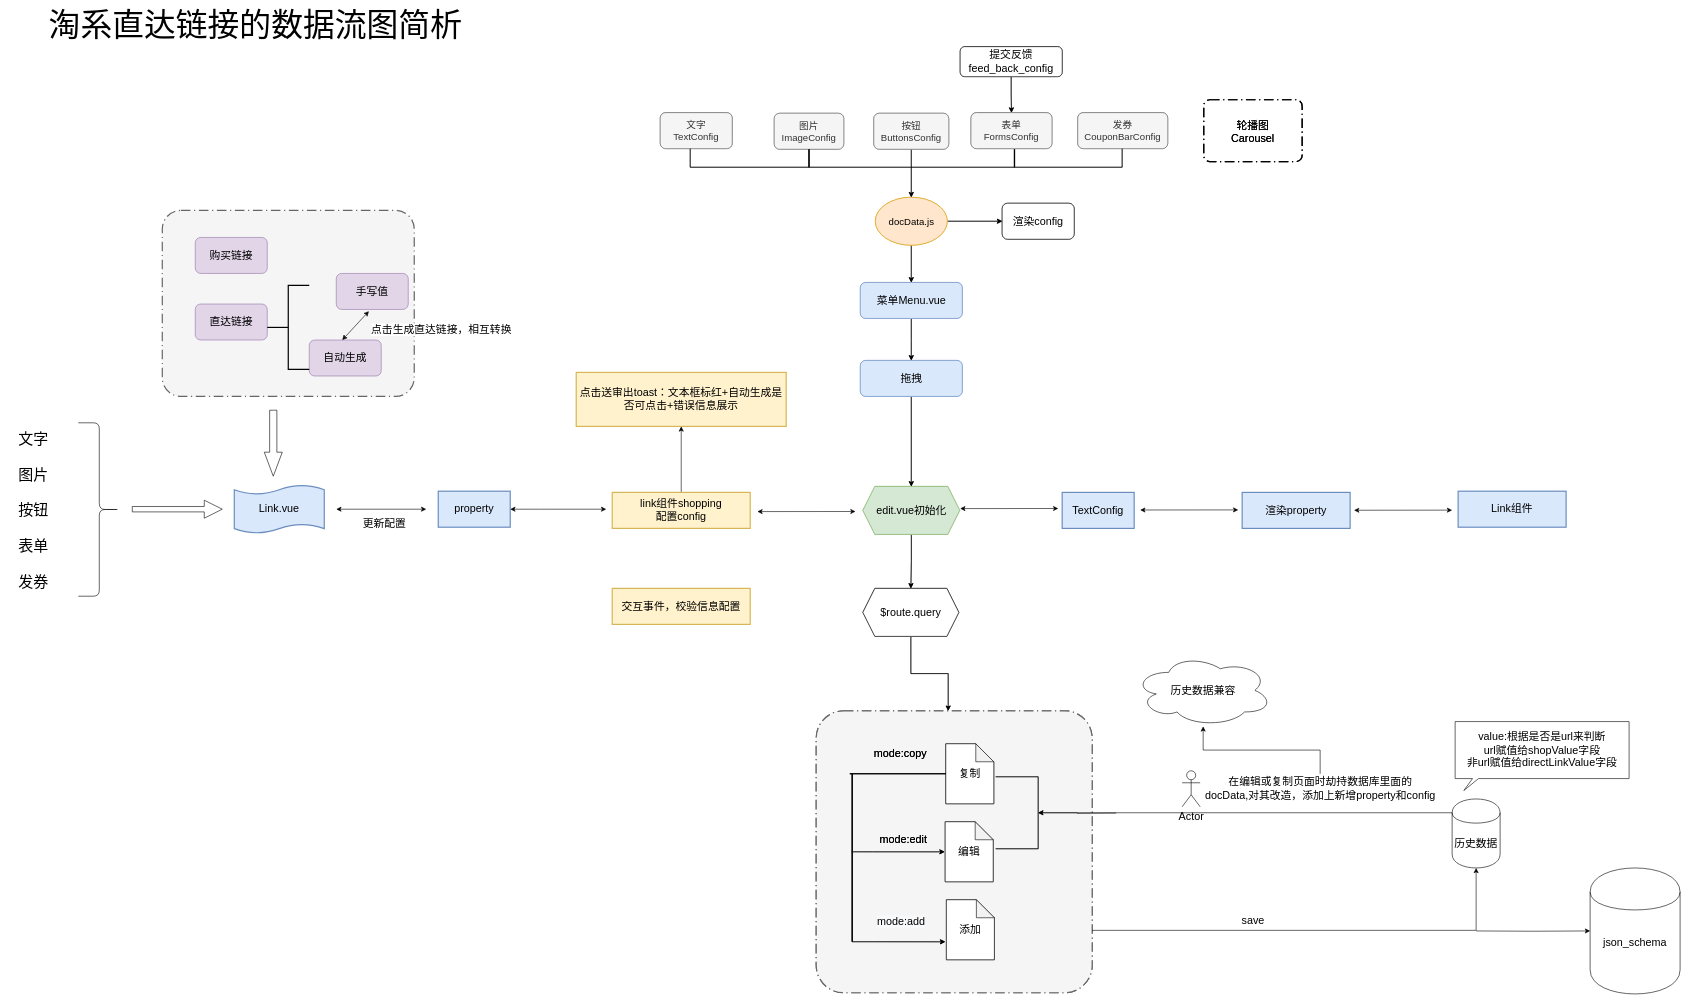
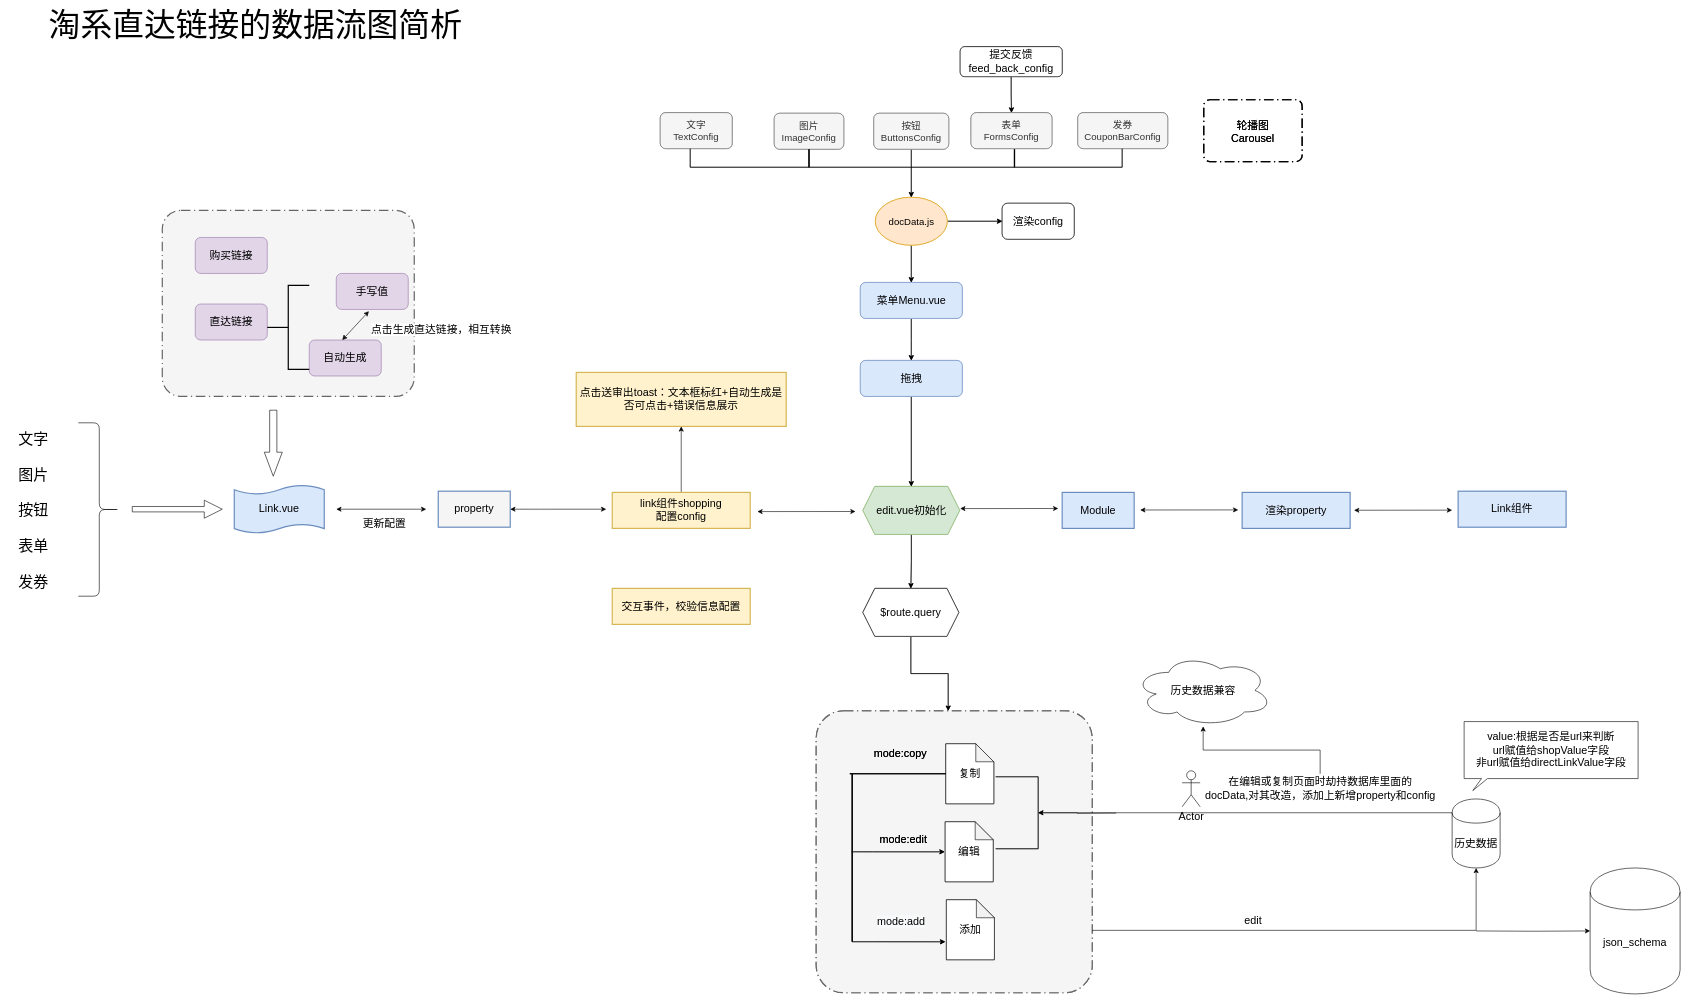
(474, 509) -> (474, 509)
(1098, 510) -> (1098, 510)
(1542, 756) -> (1551, 756)
(1253, 921) -> (1253, 921)
